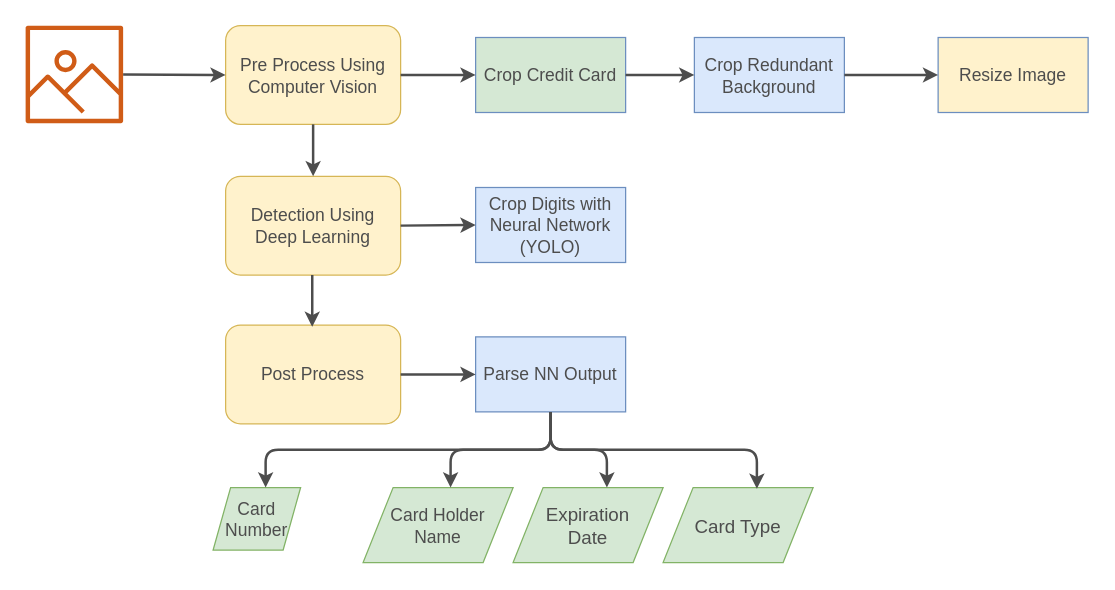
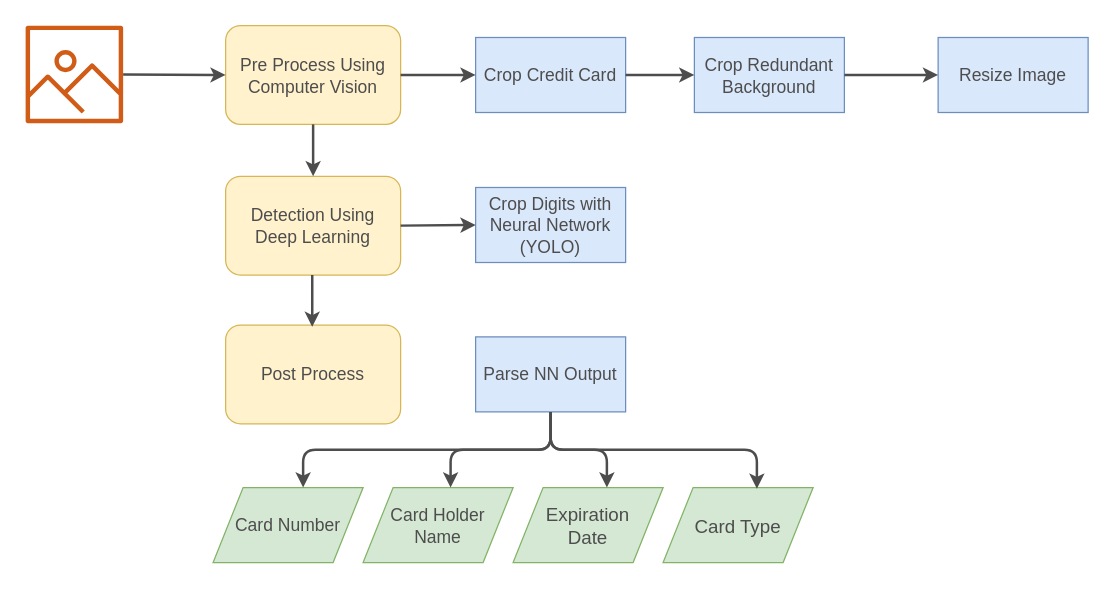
(551, 75) -> (551, 75)
(1013, 75) -> (1013, 75)
(433, 374) -> none
(257, 519) -> (288, 525)
